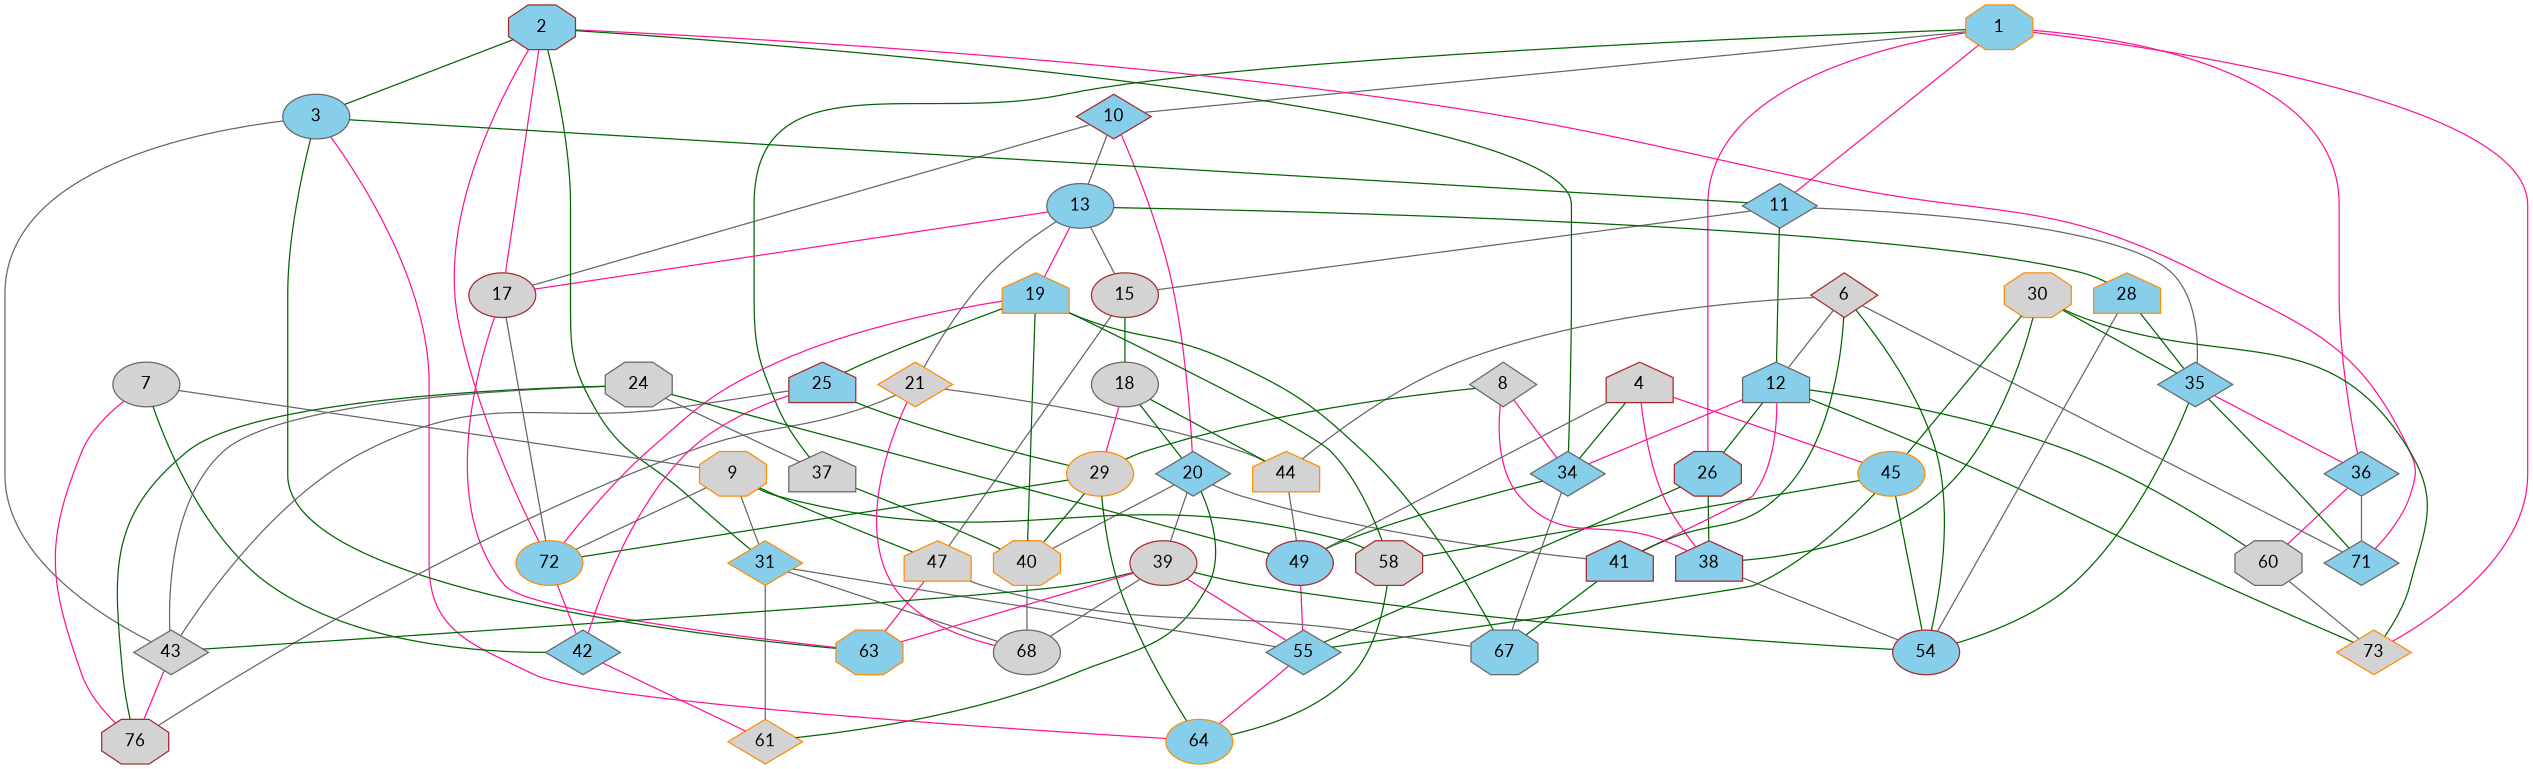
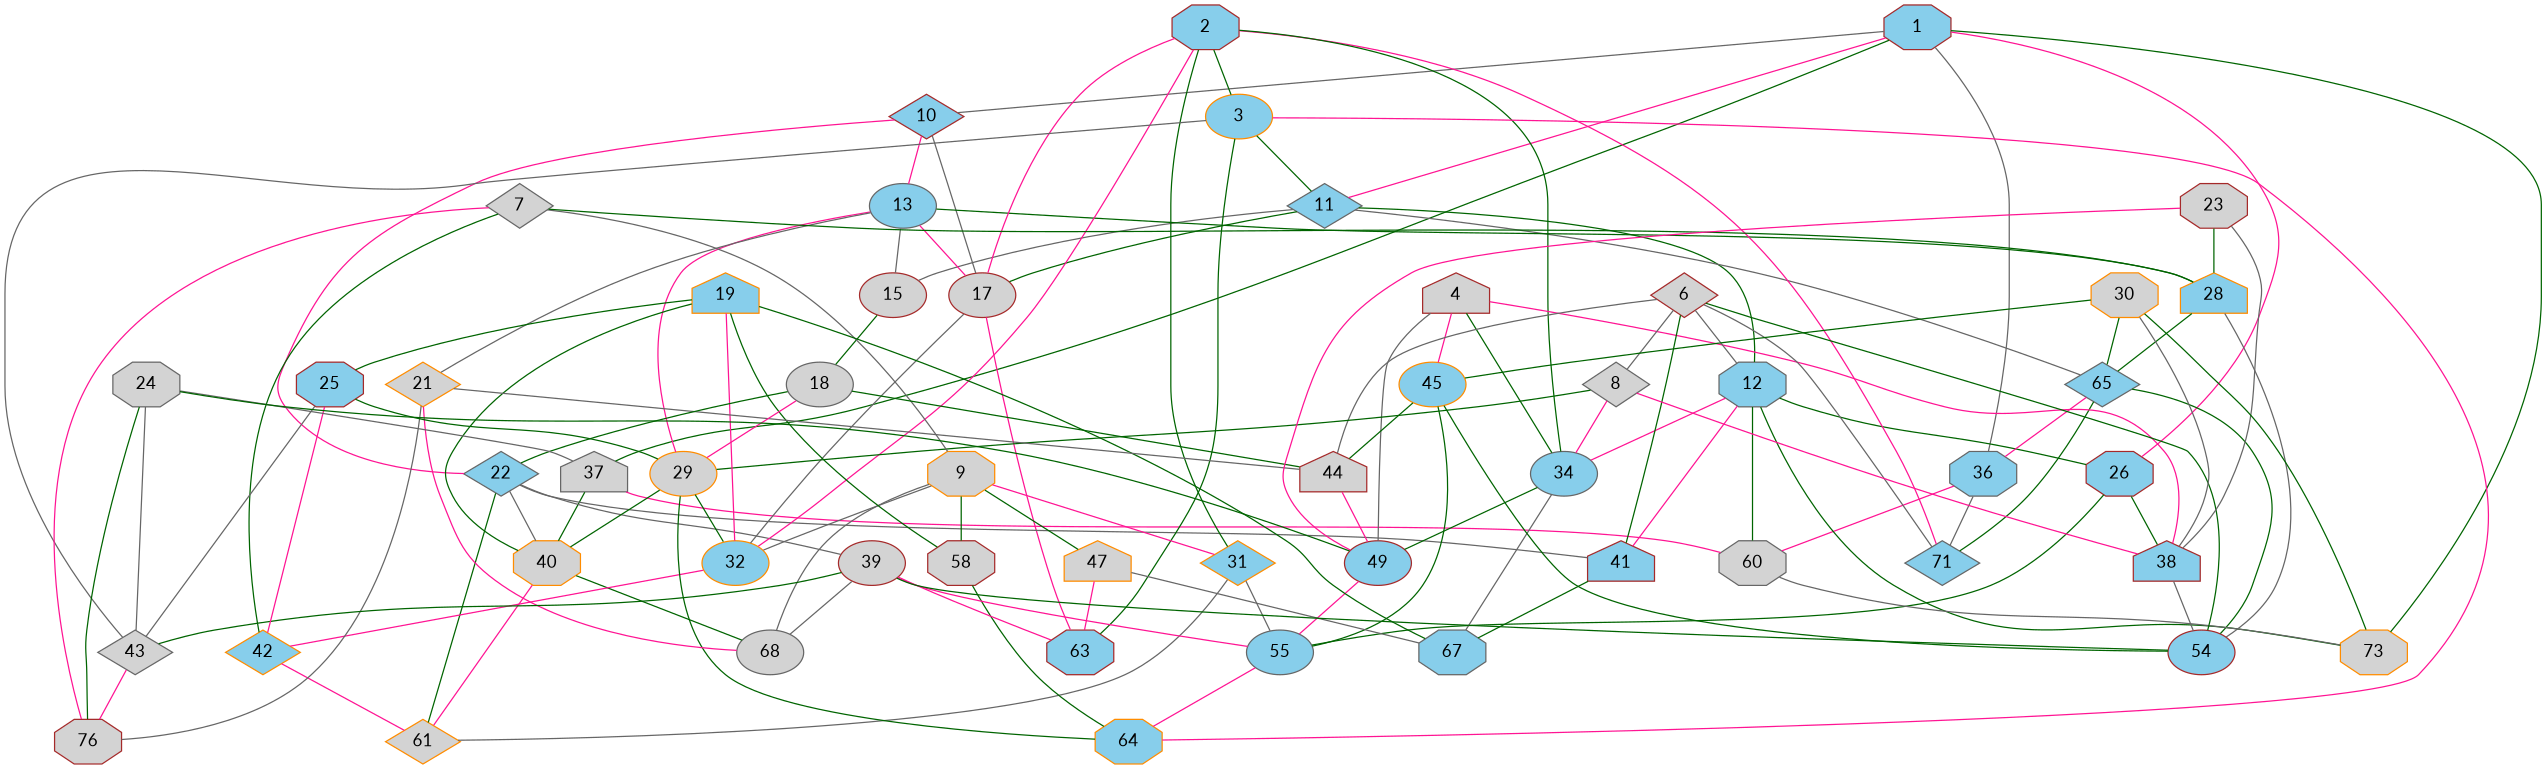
(1999, 27) -> (1917, 27)
(316, 117) -> (1239, 117)
(2319, 143) -> (2009, 240)
(1099, 156) -> (915, 160)
(2518, 182) -> (2488, 140)
none -> (2214, 206)
none -> (1043, 231)
none -> (1152, 241)
(1057, 252) -> (687, 268)
none -> (1650, 340)
(146, 384) -> (520, 206)
(822, 384) -> (330, 384)
(1776, 384) -> (1753, 384)
(2195, 384) -> (2102, 384)
(1022, 442) -> none
(1193, 474) -> (501, 474)
(1286, 474) -> (1333, 474)
(1568, 474) -> (1564, 474)
(2361, 474) -> (1983, 474)
(1928, 502) -> (2198, 428)
(1641, 518) -> (1372, 439)
(1293, 519) -> (1355, 517)
(750, 520) -> (1098, 518)
none -> (1338, 527)
(549, 563) -> (735, 563)
(861, 596) -> (832, 536)
(1027, 616) -> (659, 608)
(583, 652) -> (263, 652)
(869, 652) -> (1080, 652)
(1304, 652) -> (1280, 652)
(2374, 652) -> (2374, 652)
none -> (483, 655)
(1199, 742) -> (1129, 742)
